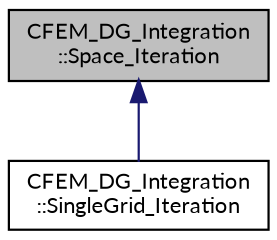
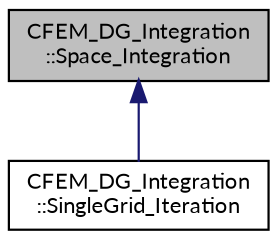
(139, 45) -> (139, 45)
